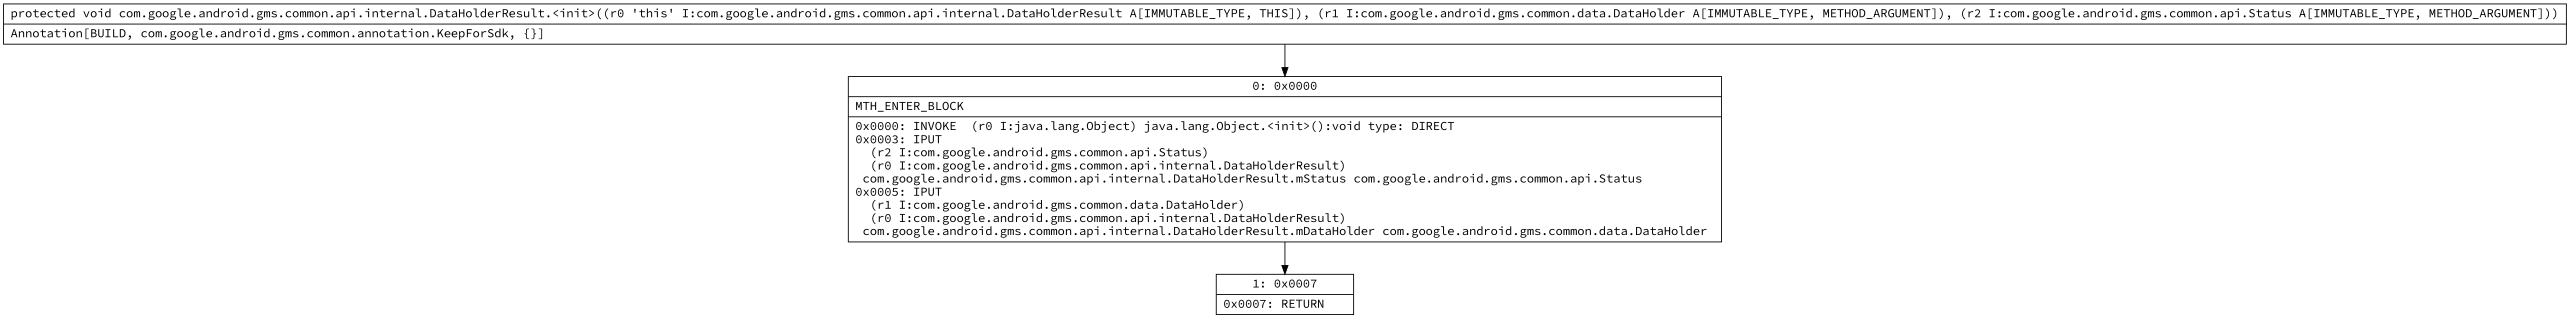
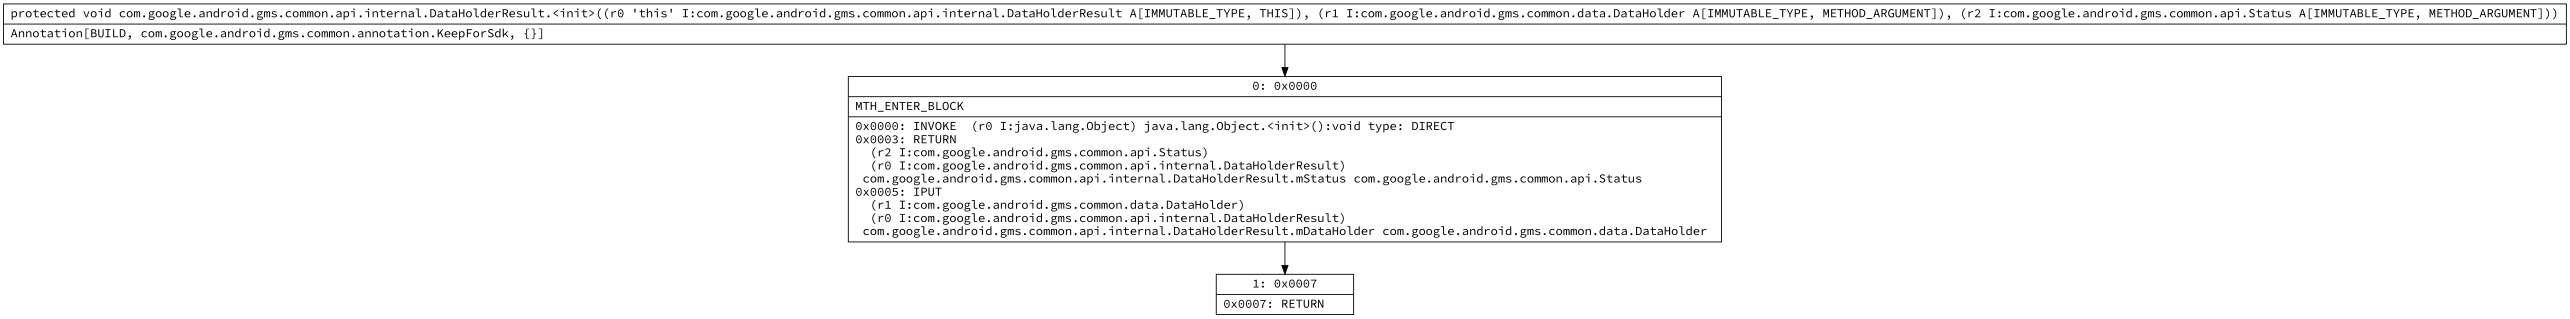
(906, 140) -> (914, 140)
